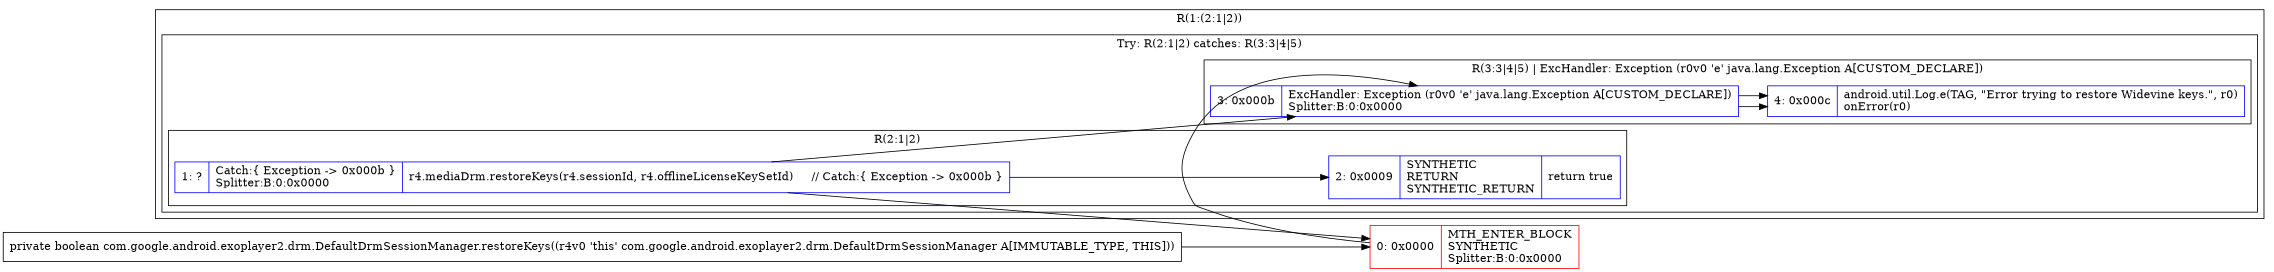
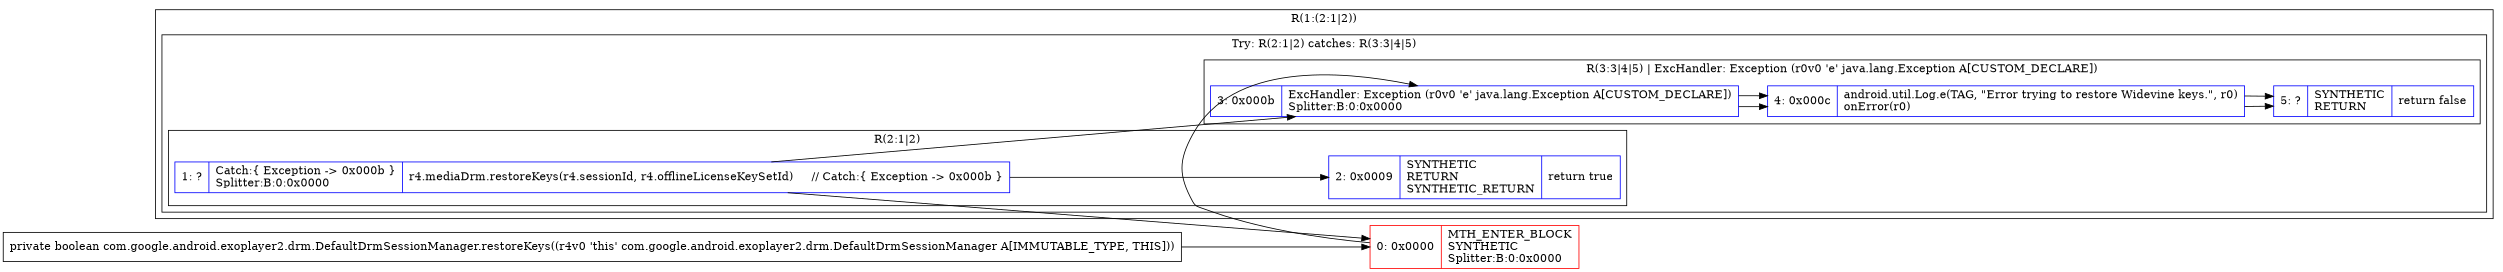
none -> (2374, 101)
